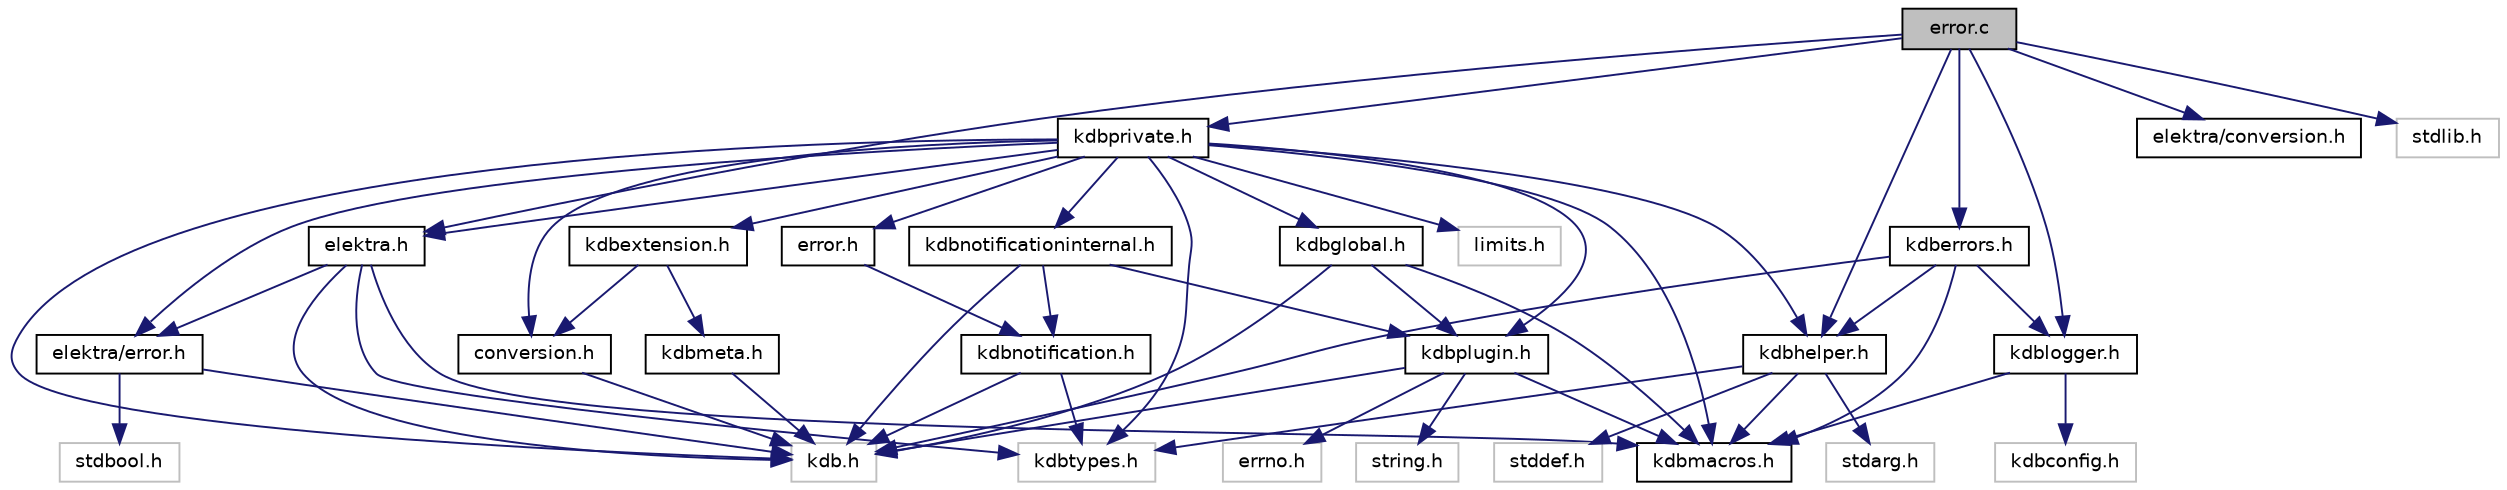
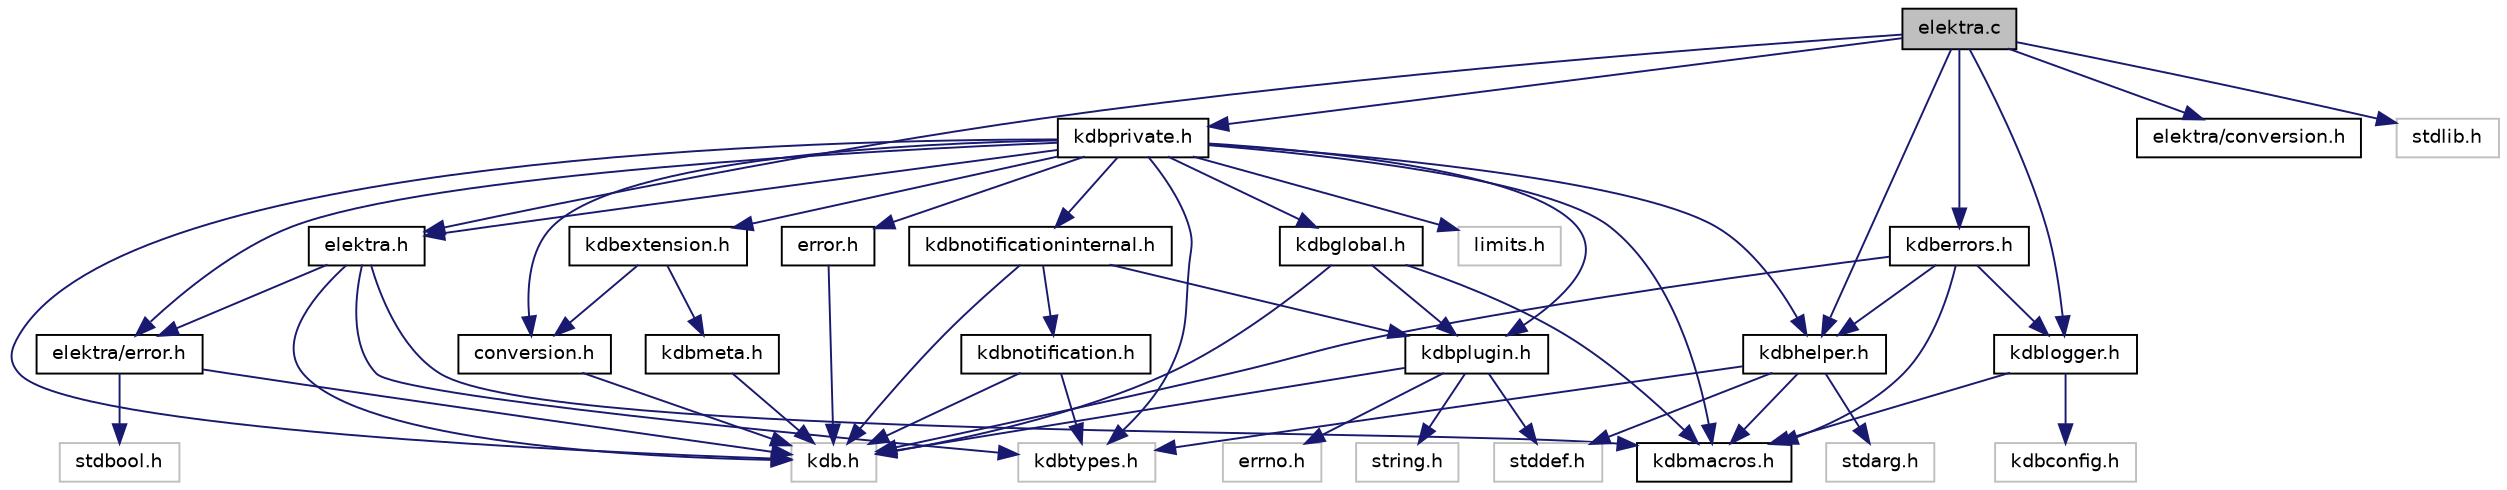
(1959, 29) -> (1959, 29)
(933, 296) -> (831, 345)
(1587, 404) -> (1514, 411)
